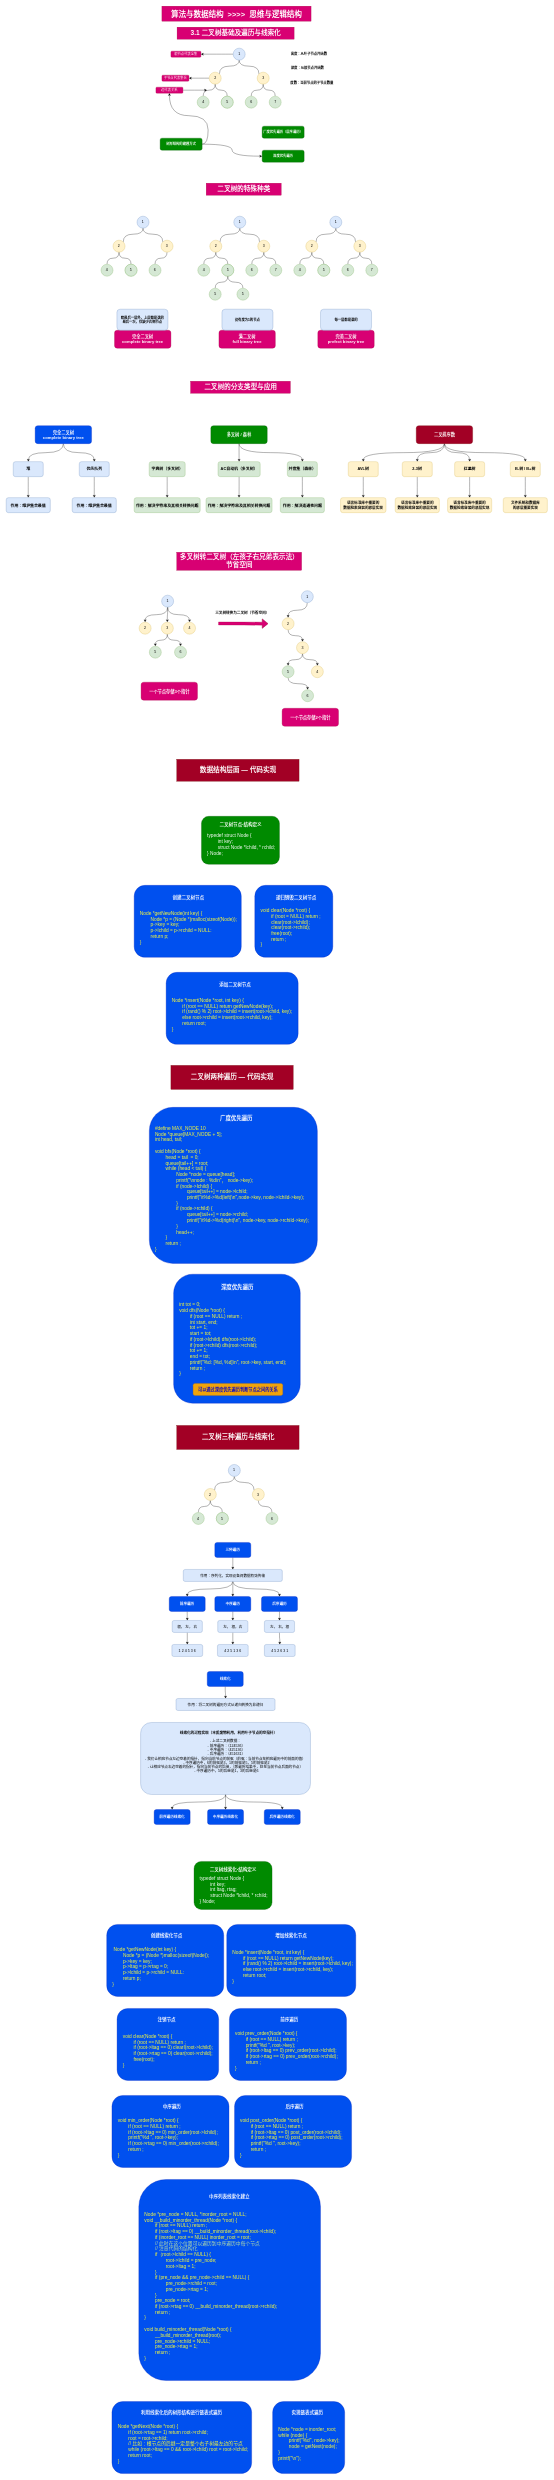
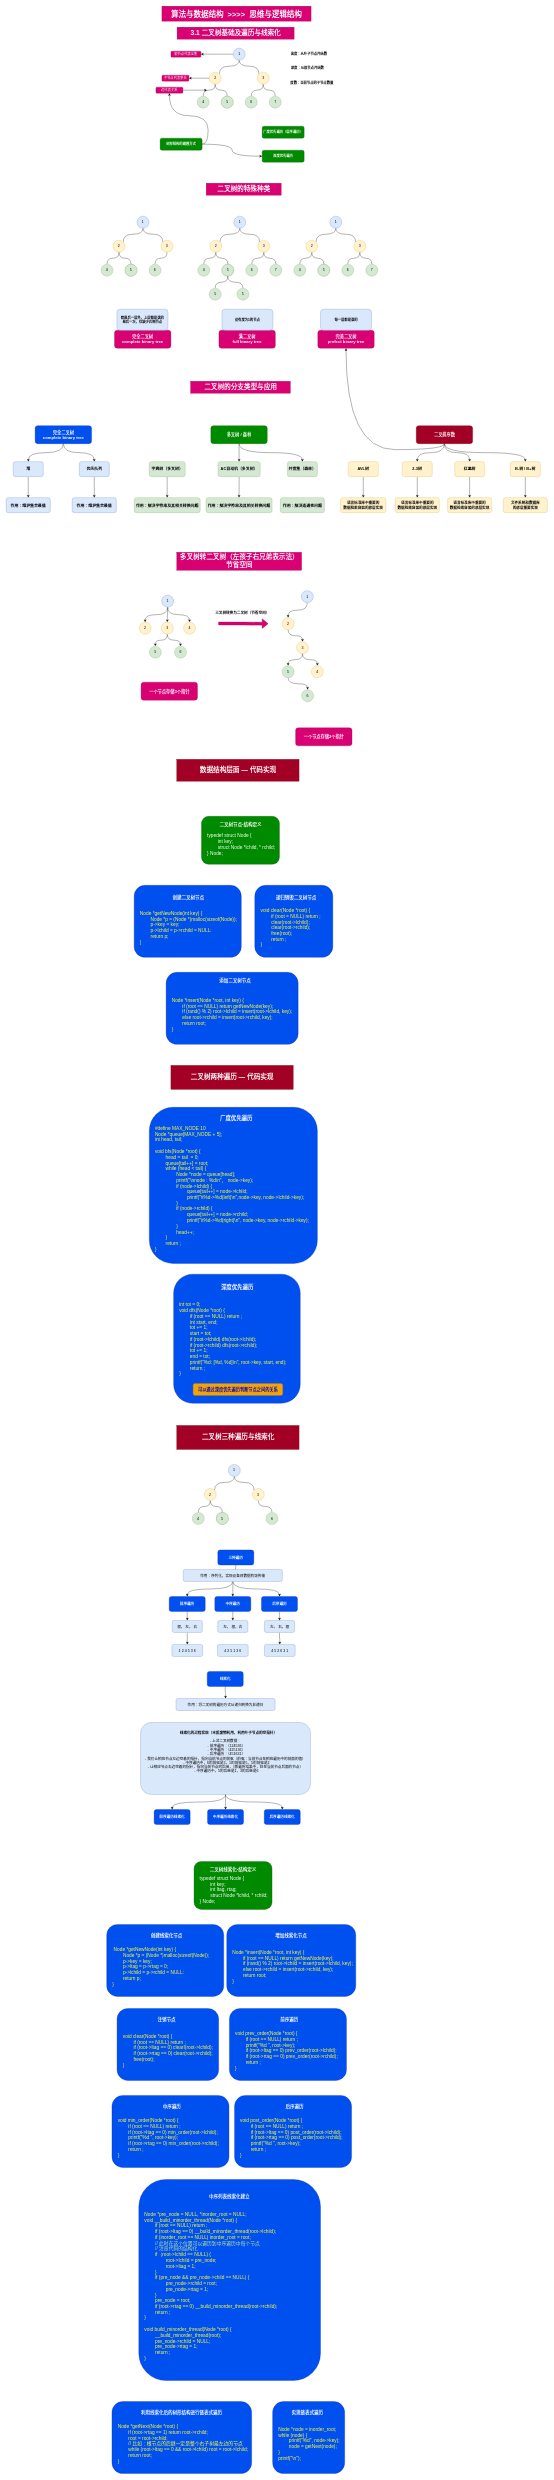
(364, 458) -> (346, 351)
(302, 494) -> none
(310, 717) -> (324, 737)
(235, 984) -> (235, 980)
(233, 1550) -> (236, 1557)
(233, 1640) -> none
